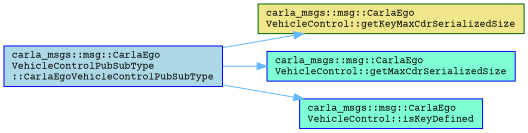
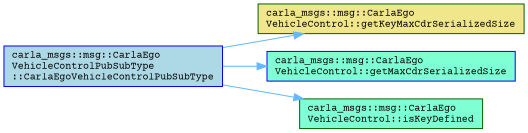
(391, 114) -> (391, 114)
